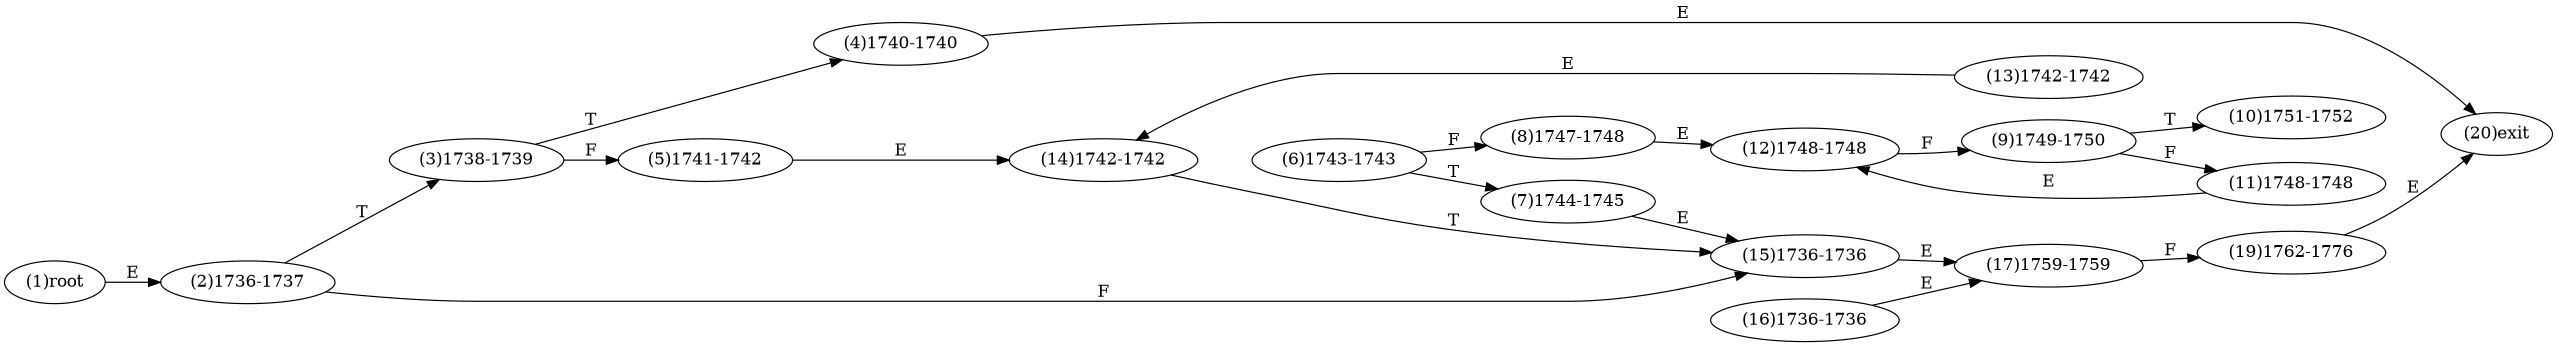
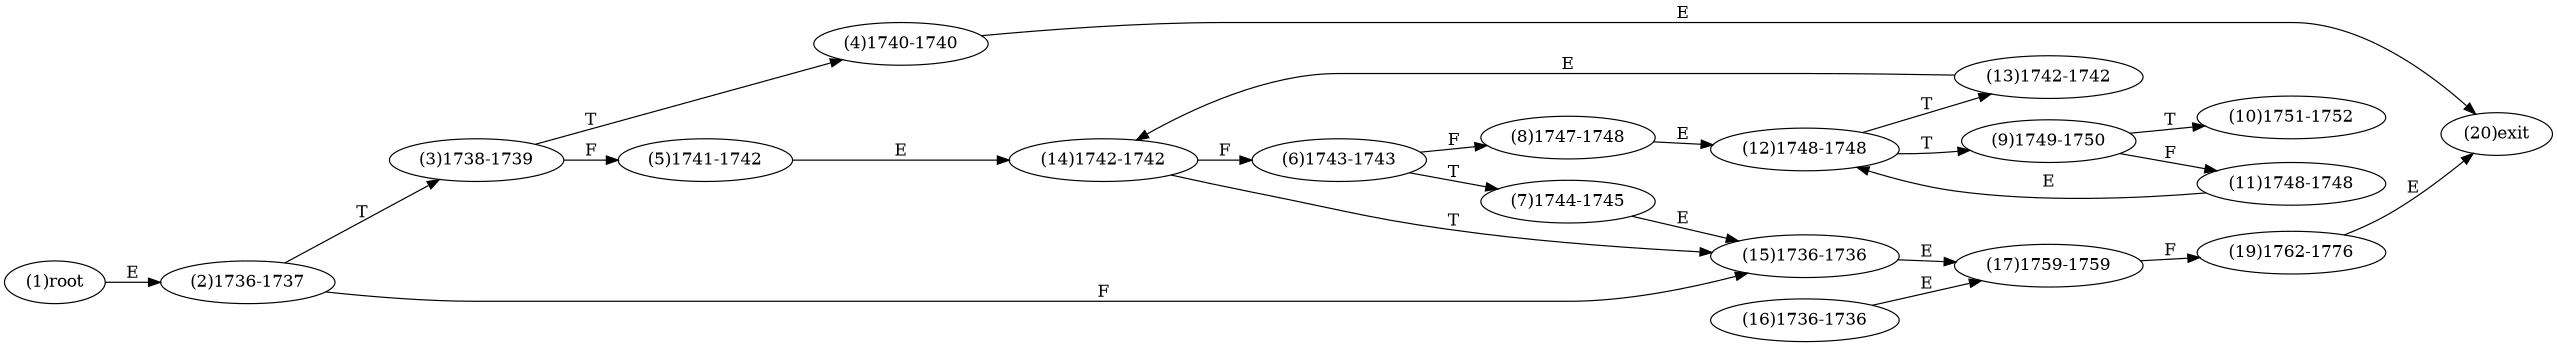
none -> (1921, 115)
(1927, 144) -> (1927, 144)
none -> (1219, 160)
